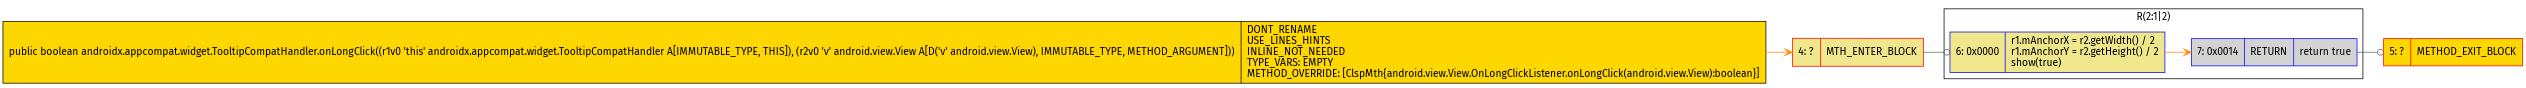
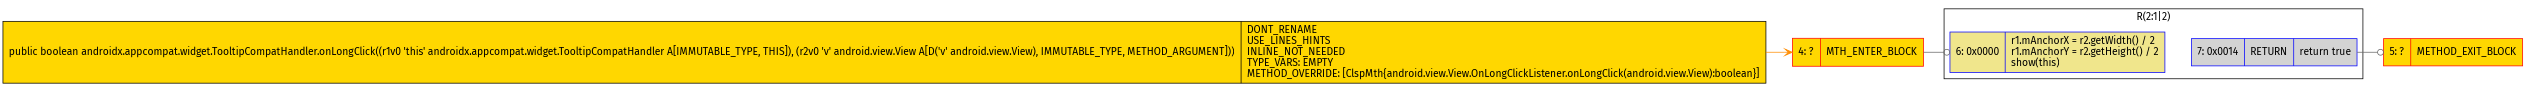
(1858, 52) -> (1858, 52)
(2175, 52) -> none
(2036, 63) -> (2036, 63)
